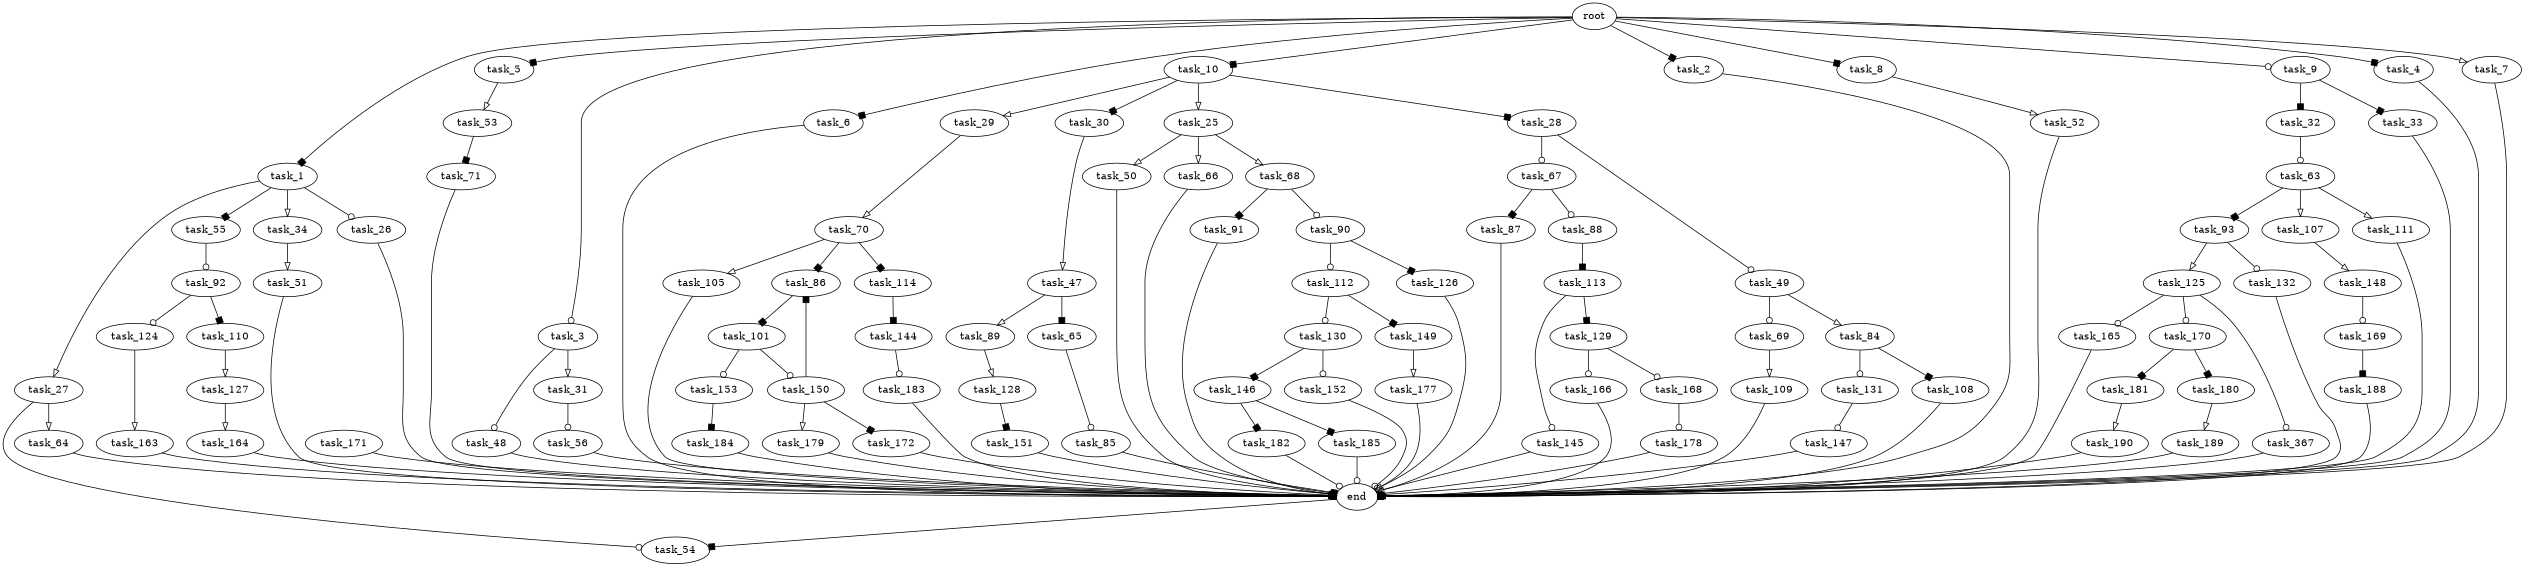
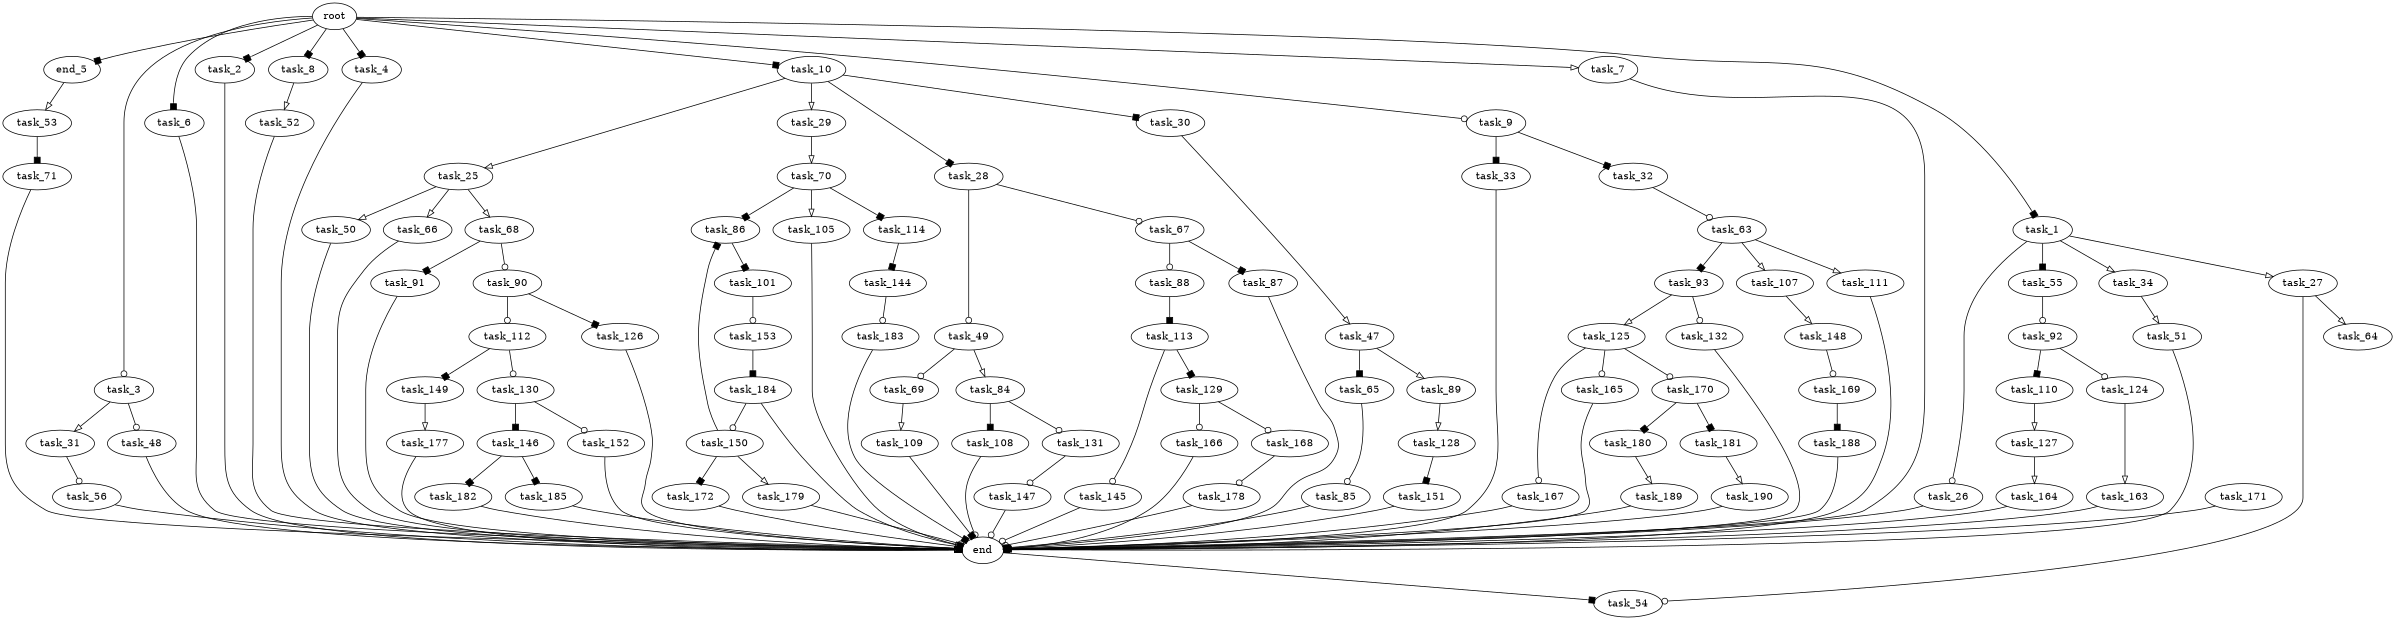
(504, 70) -> (72, 70)
(774, 361) -> (740, 414)
(2291, 444) -> (1541, 497)
(543, 488) -> none
